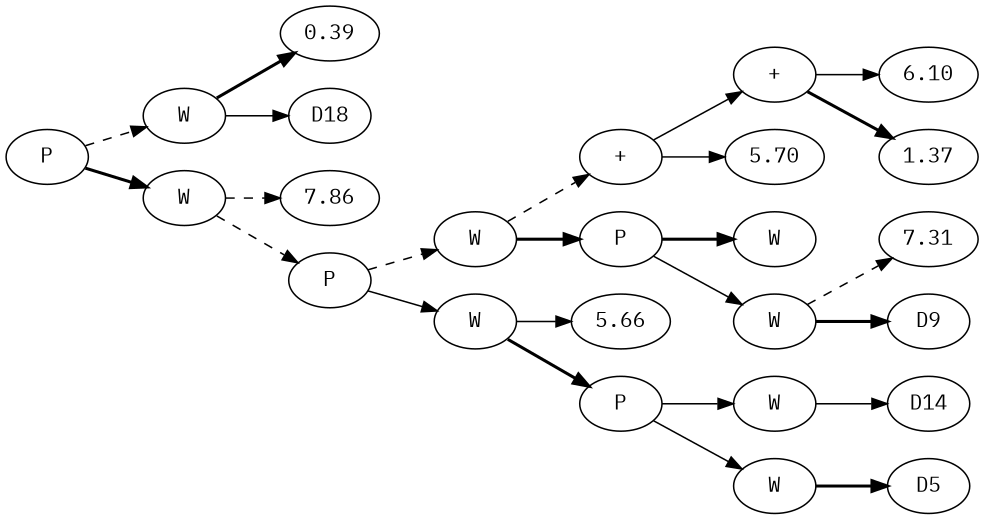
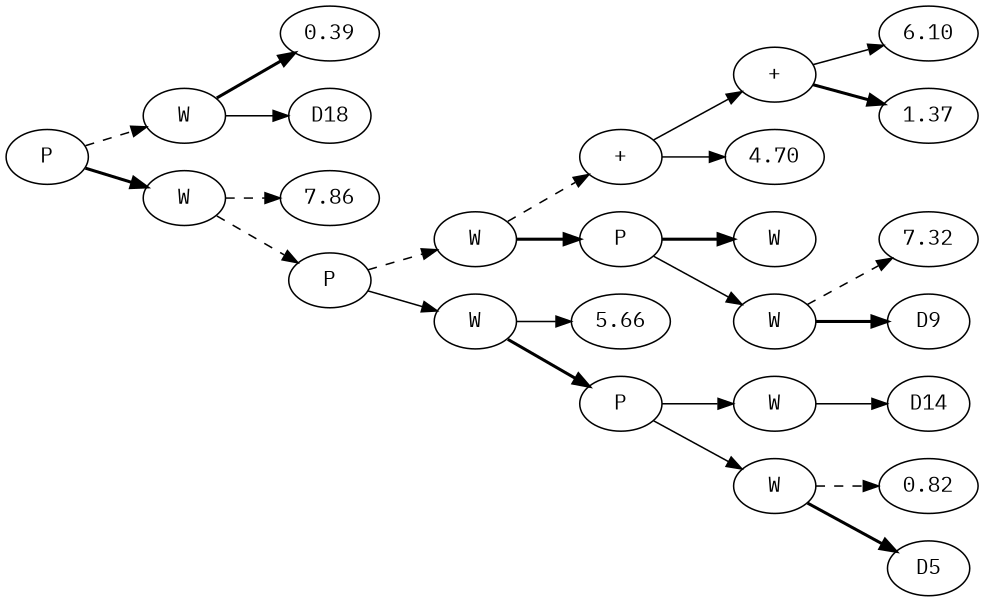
(775, 157) -> (775, 157)
(929, 239) -> (929, 239)
none -> (929, 486)
